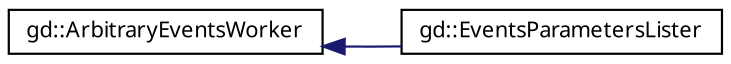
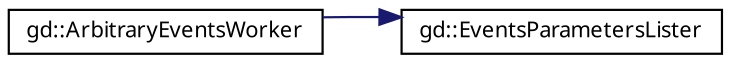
(373, 47) -> (351, 17)
